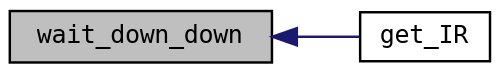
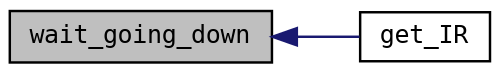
(141, 37) -> (141, 37)
